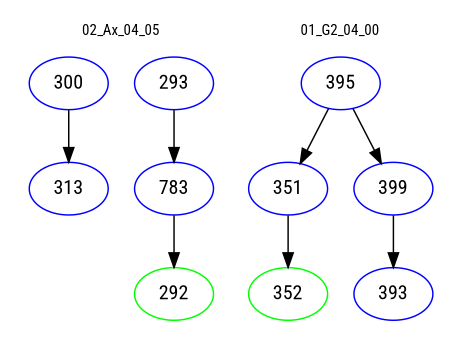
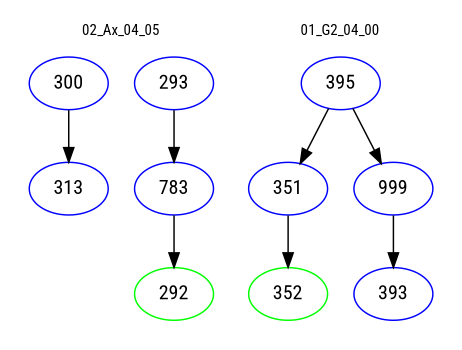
(393, 189) -> (393, 189)
